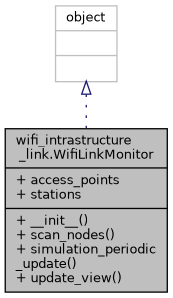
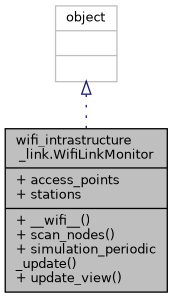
(52, 221) -> (54, 221)
